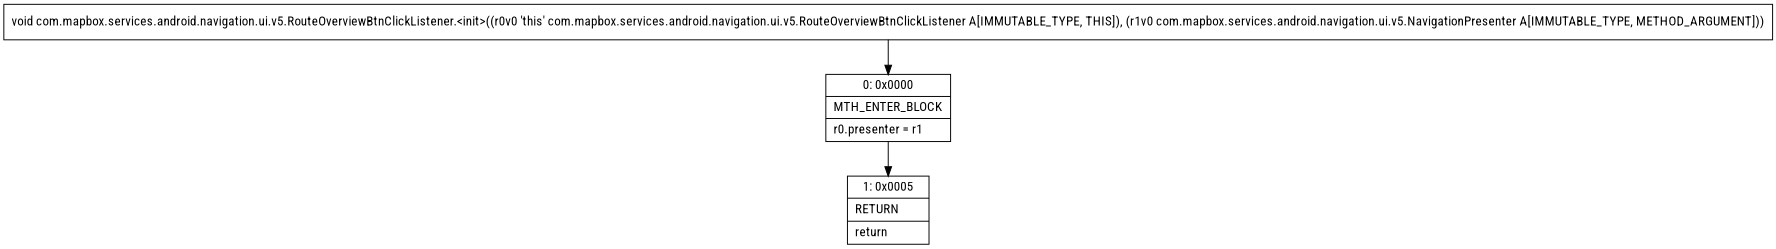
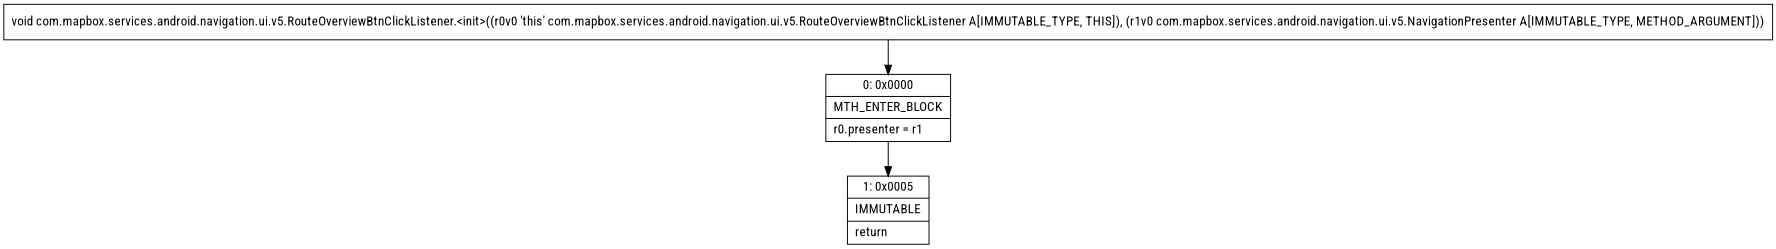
(877, 209) -> (888, 209)
